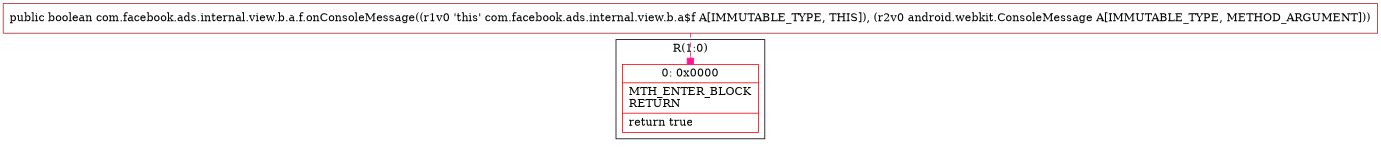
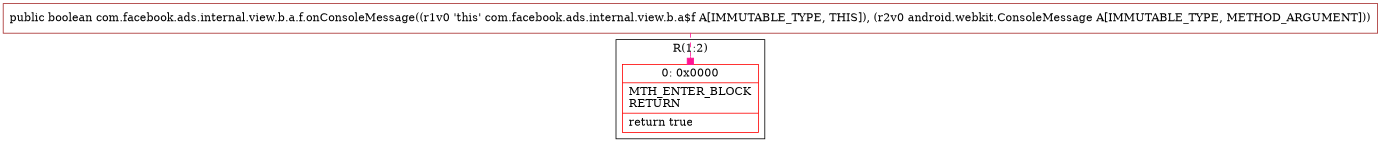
(690, 49) -> (690, 49)
